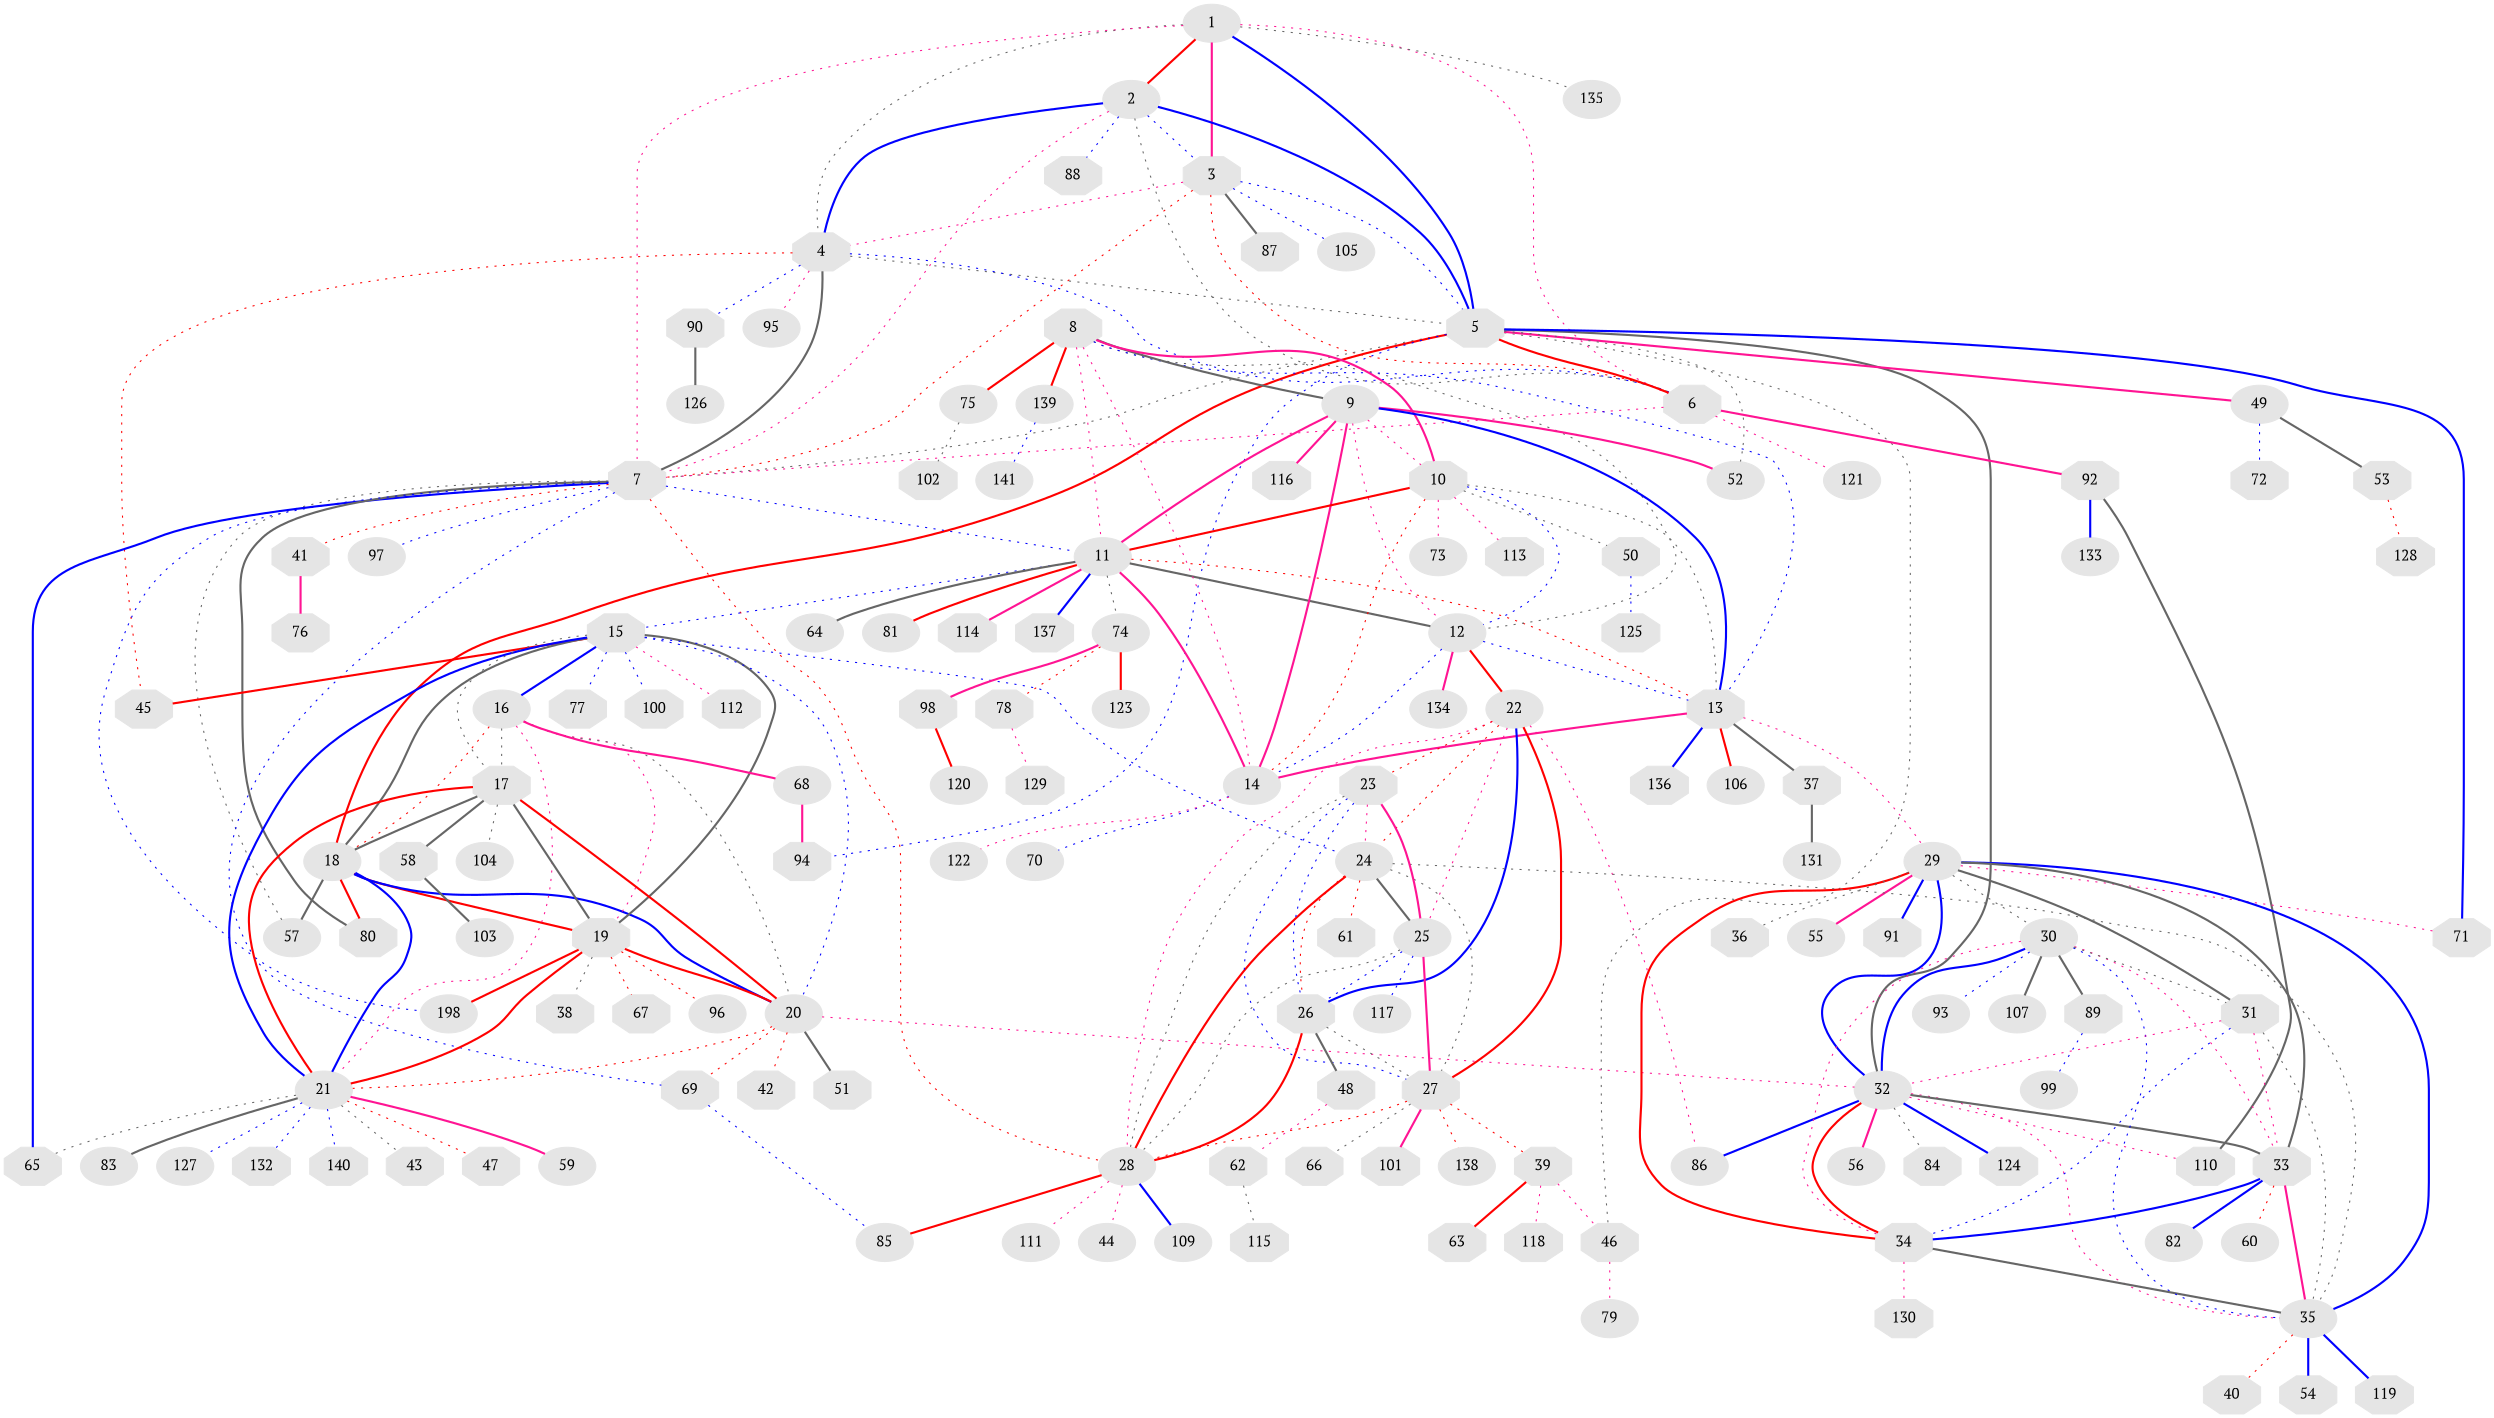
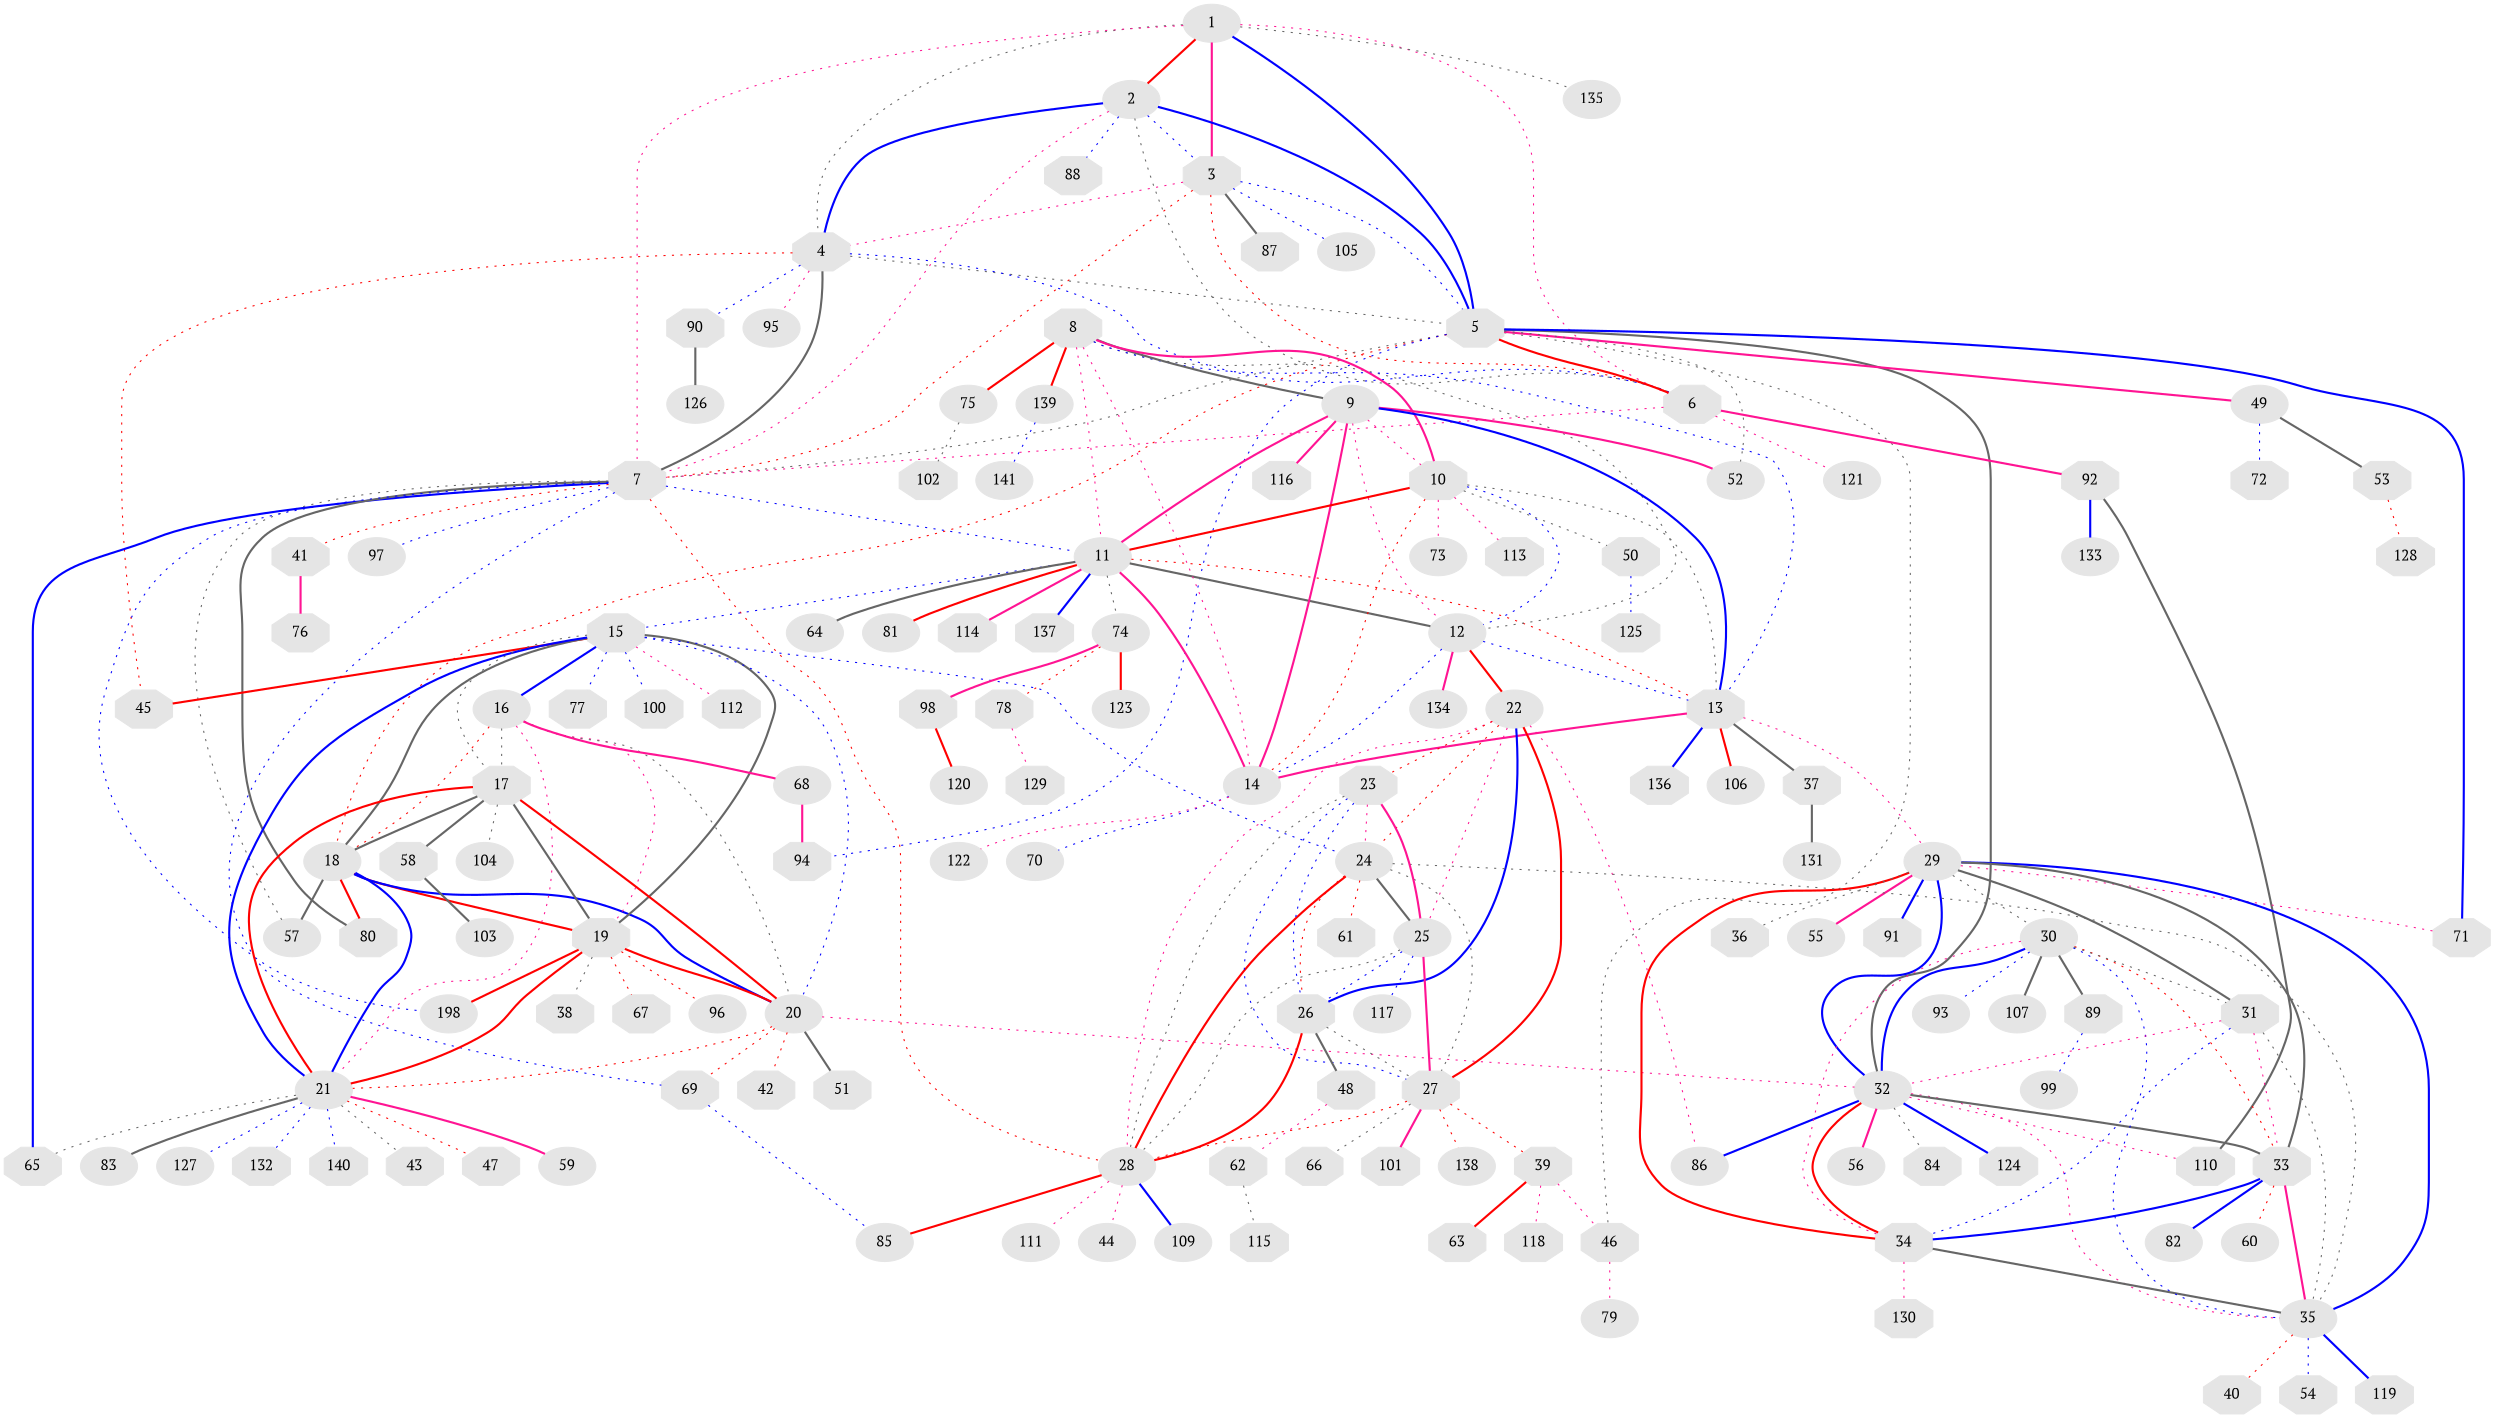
(852, 551) -> (852, 551)
(2191, 1019) -> (2191, 1019)
(2308, 1357) -> (2308, 1357)
